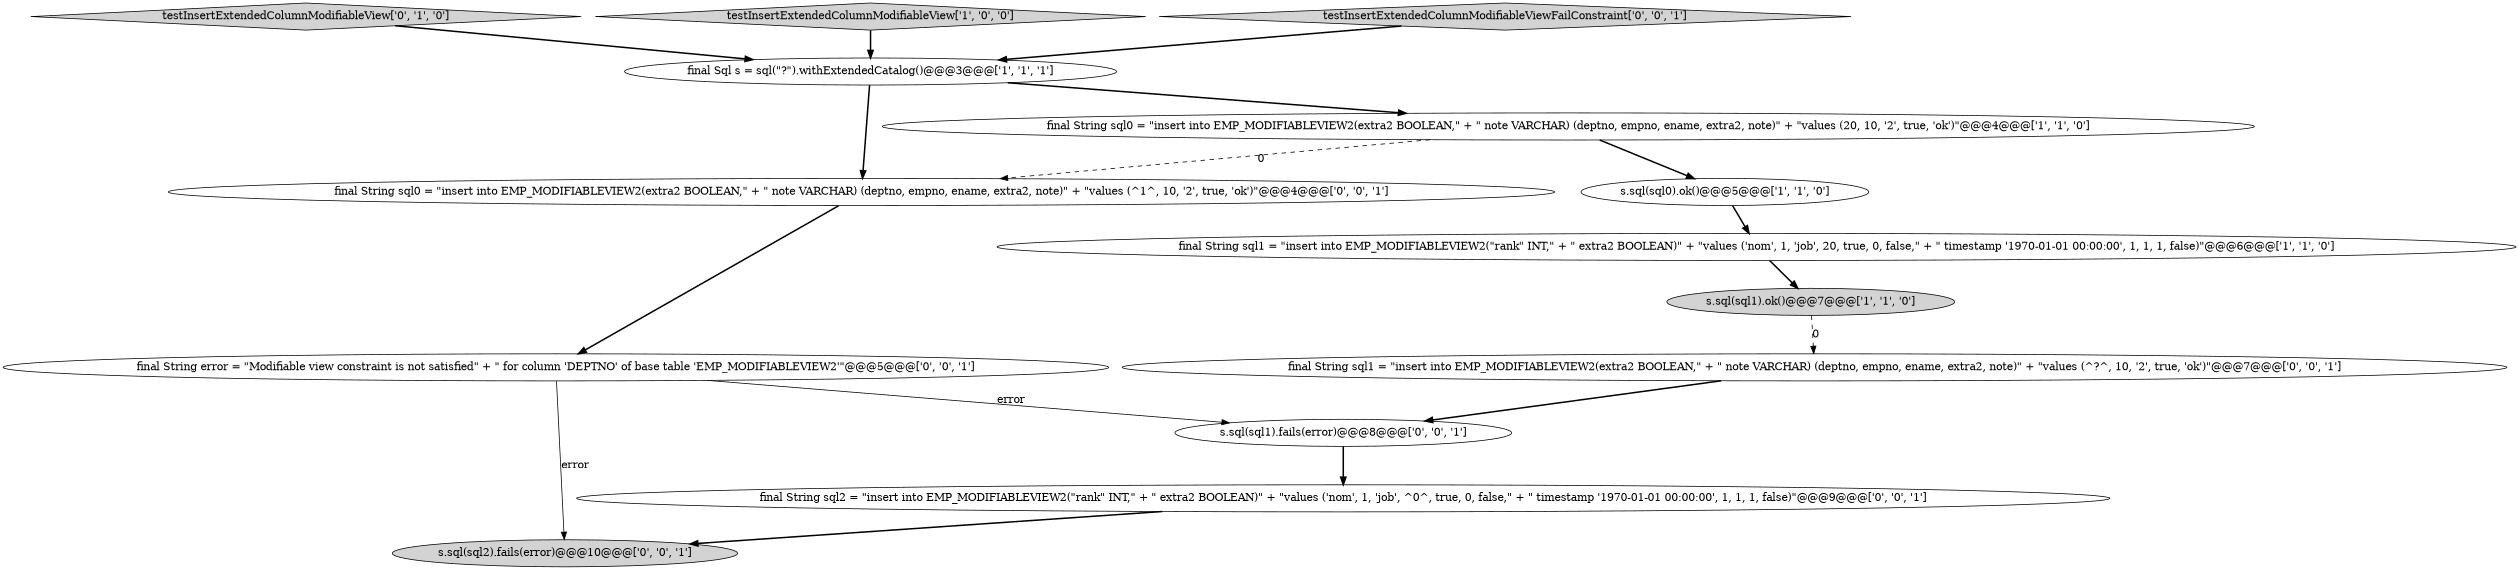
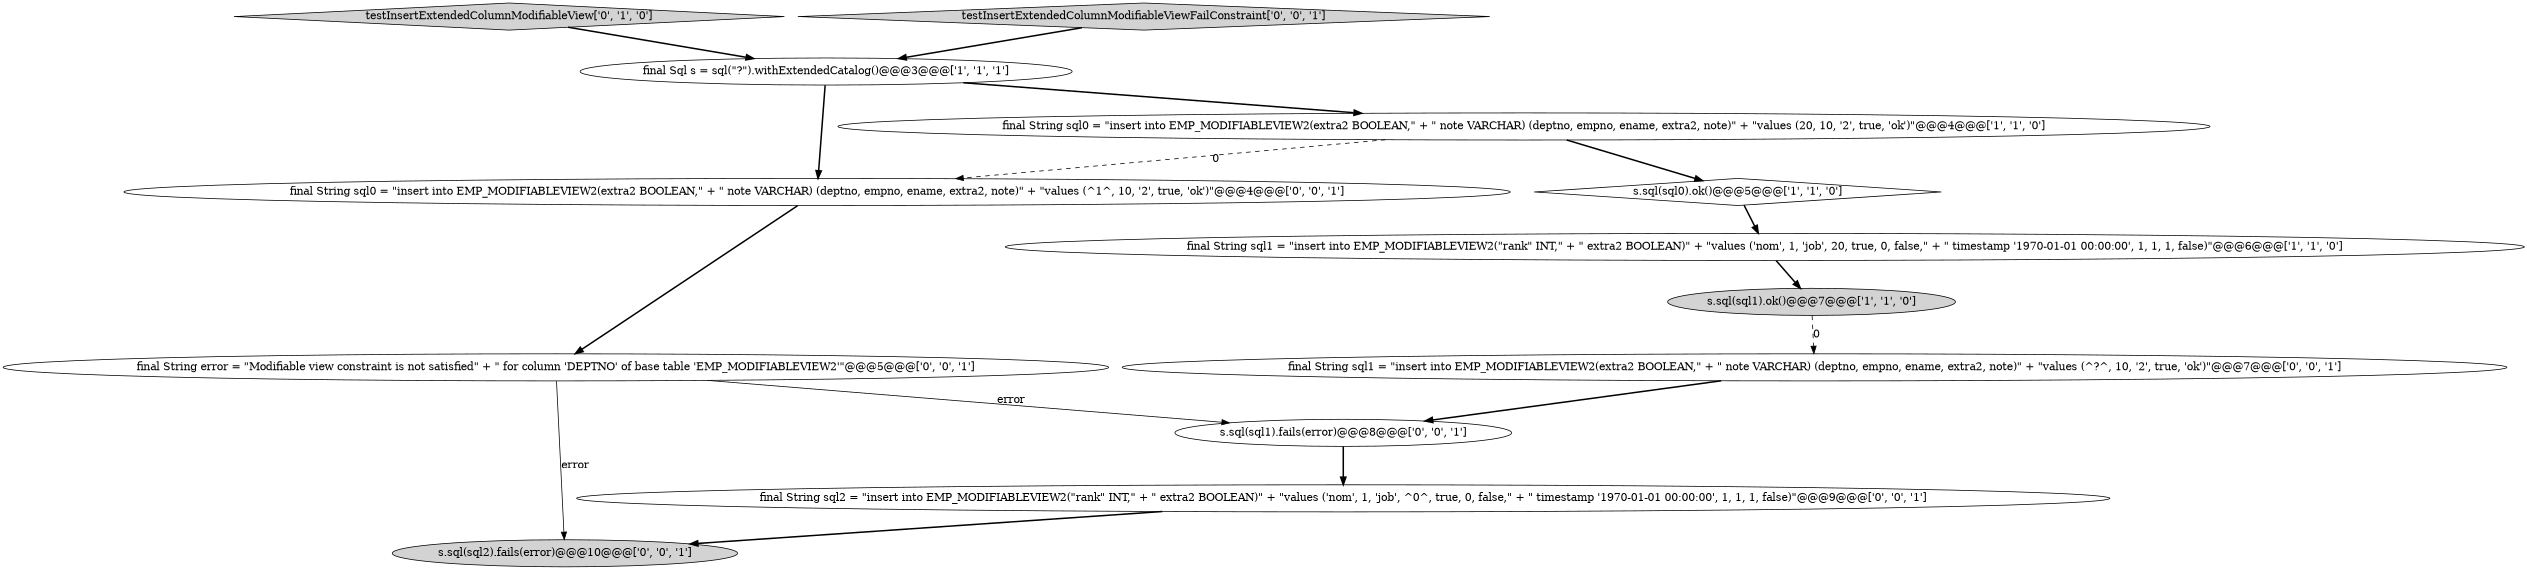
(871, 17) -> none
(1725, 192) -> (1738, 192)
